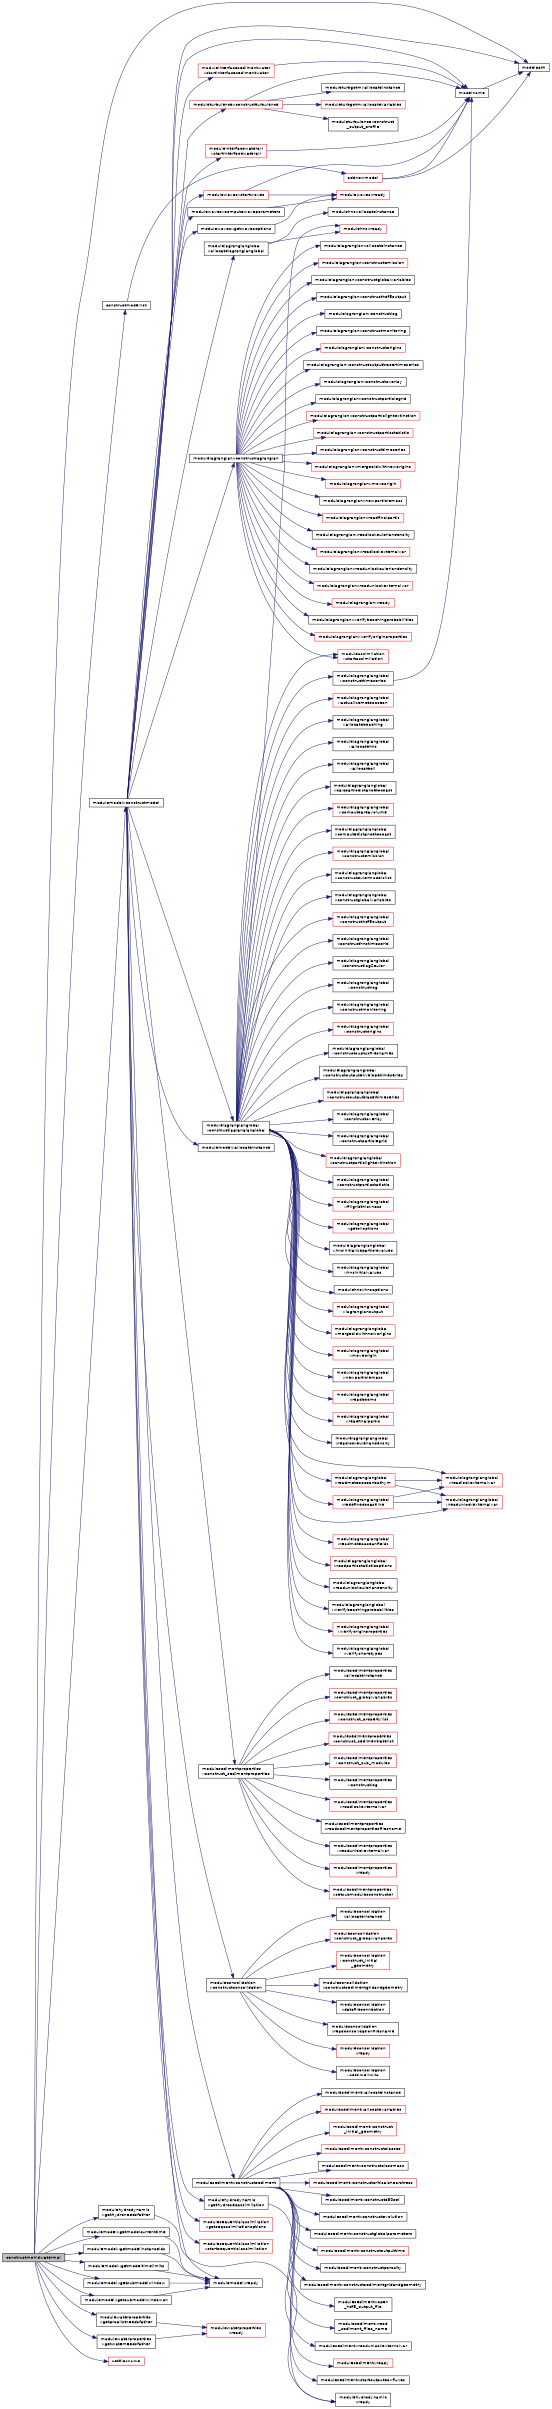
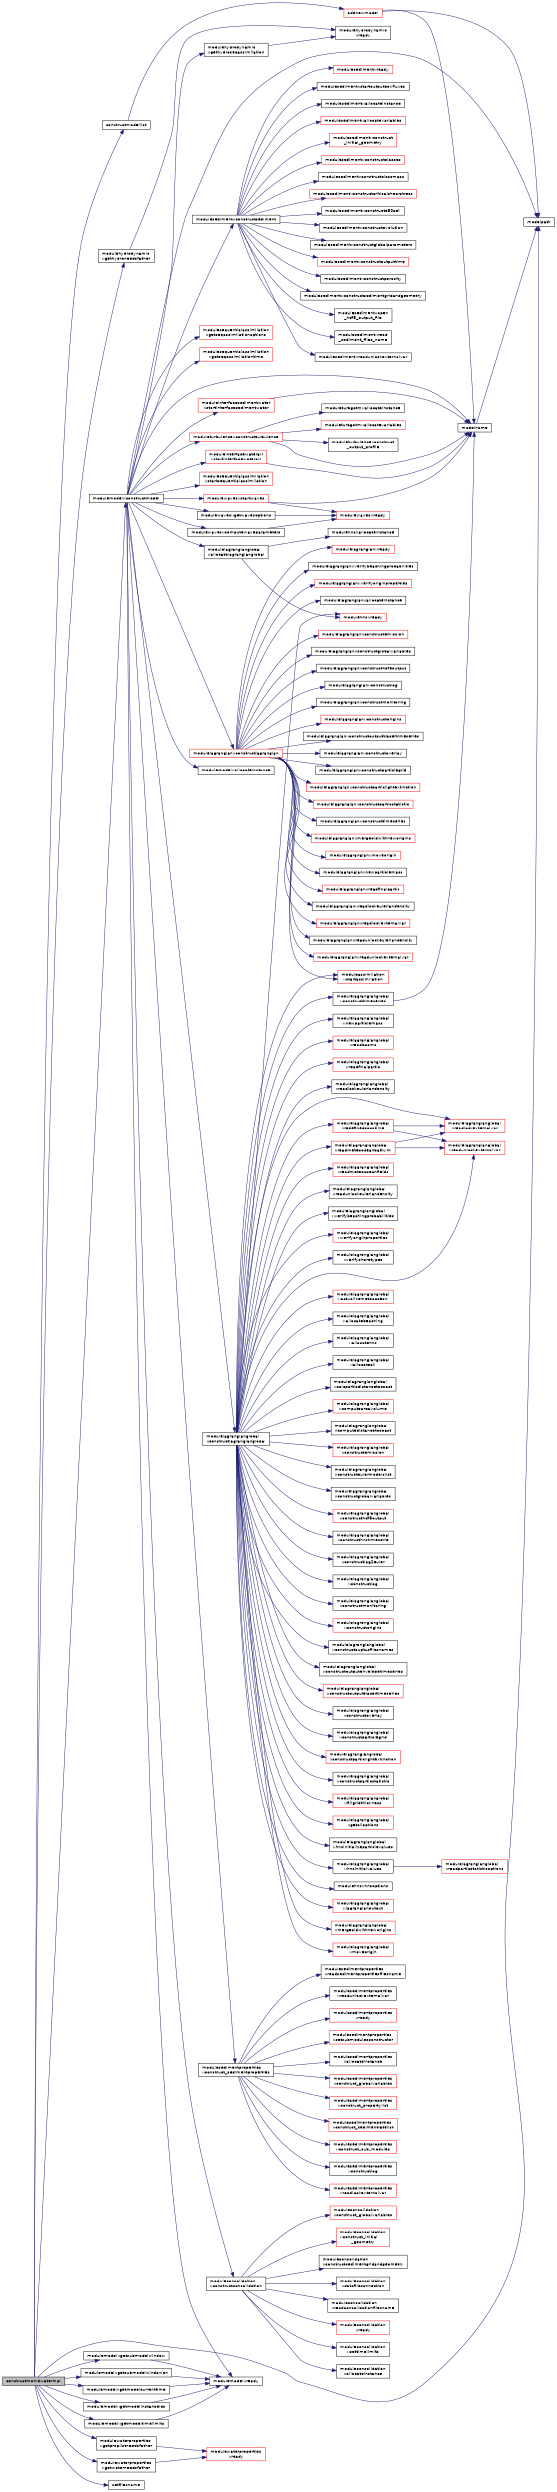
none -> (236, 354)
(236, 458) -> (236, 753)
(292, 1351) -> (415, 1866)
(126, 2361) -> (126, 2485)
